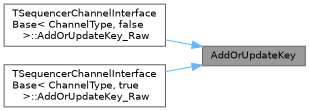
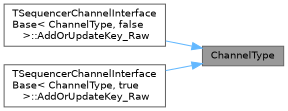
(254, 56) -> (243, 56)
